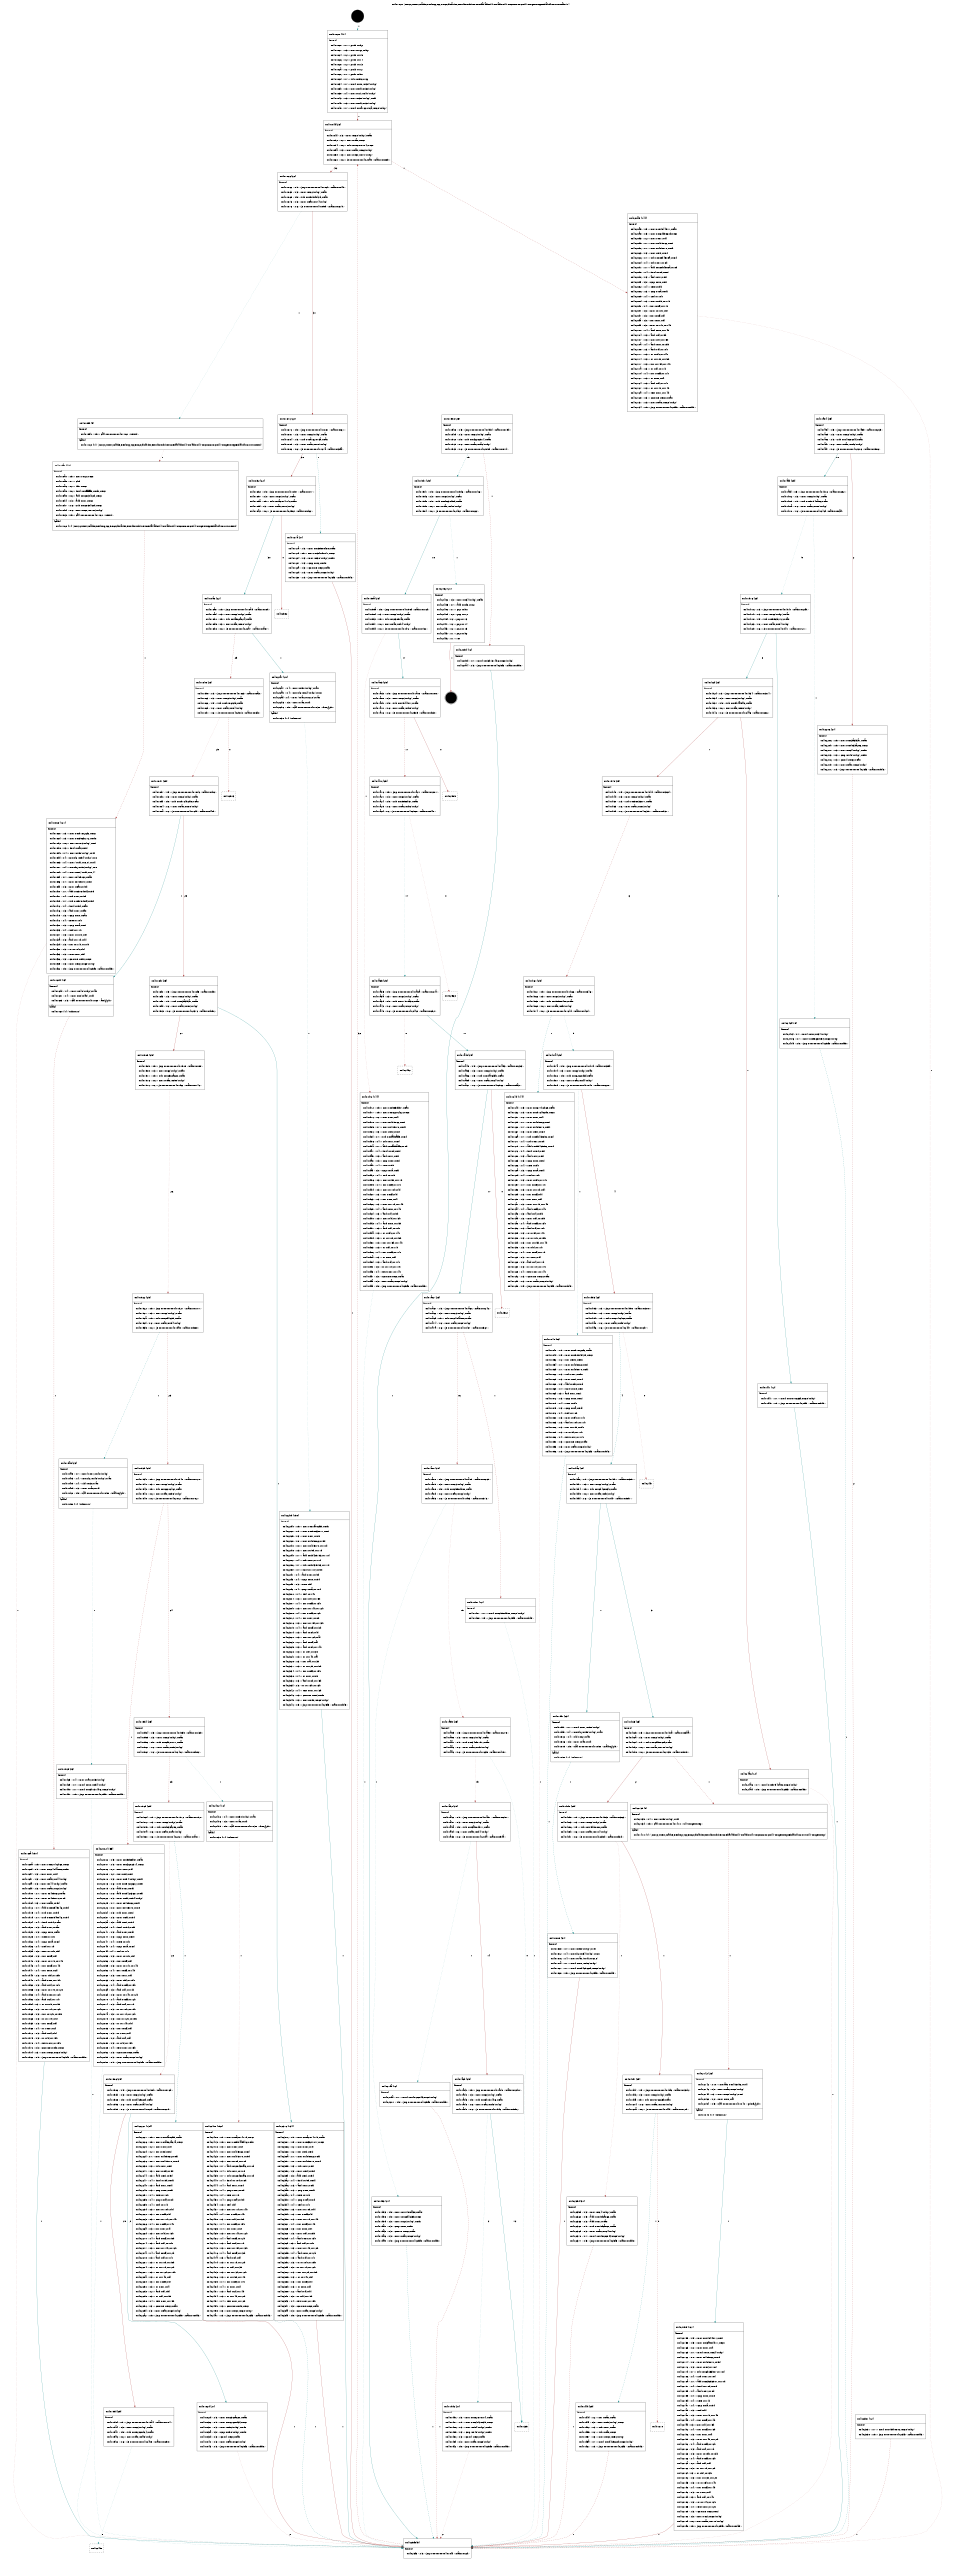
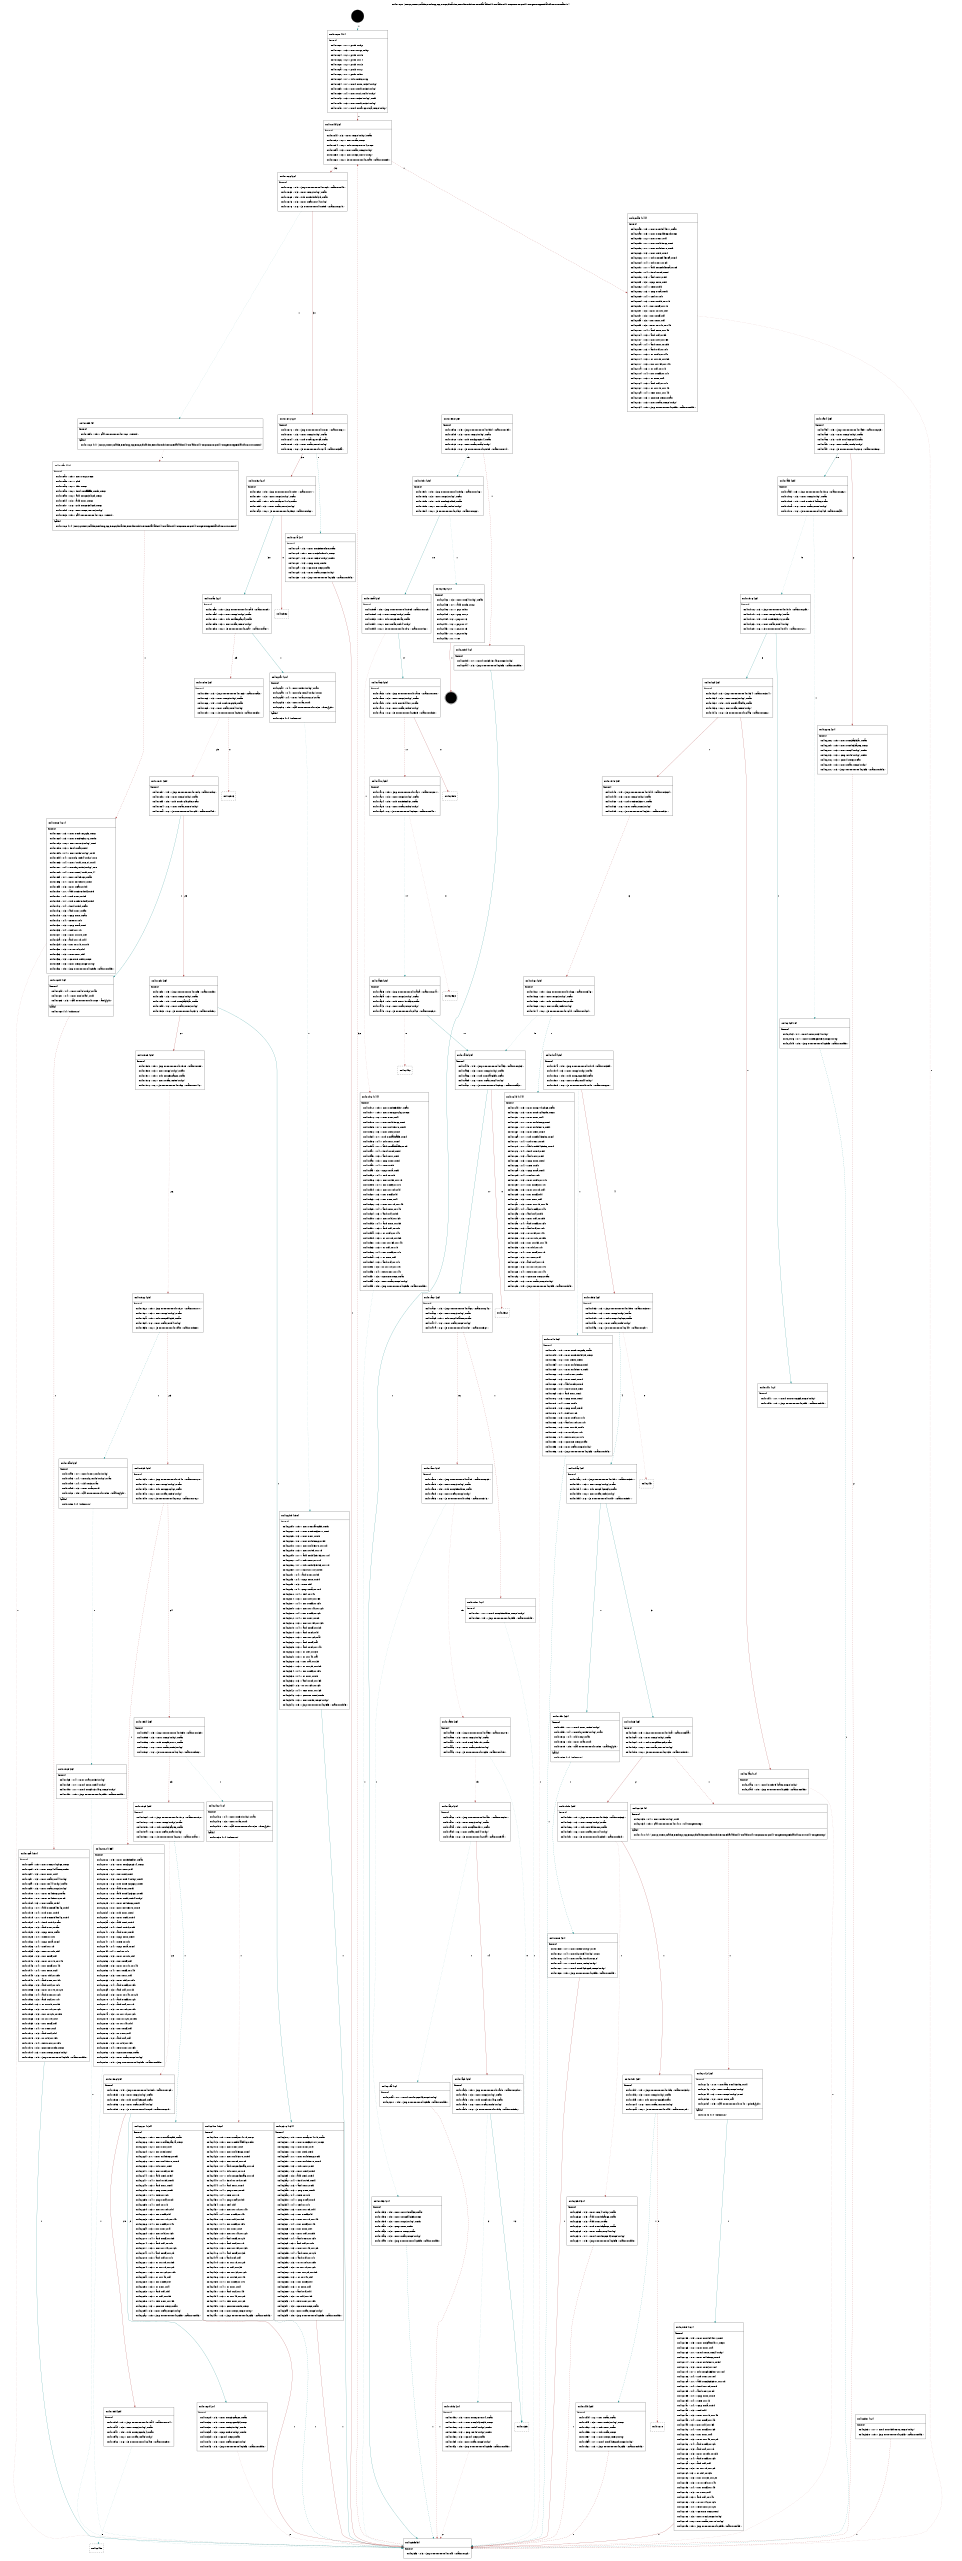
(568, 1032) -> (521, 1032)
(839, 2150) -> none
